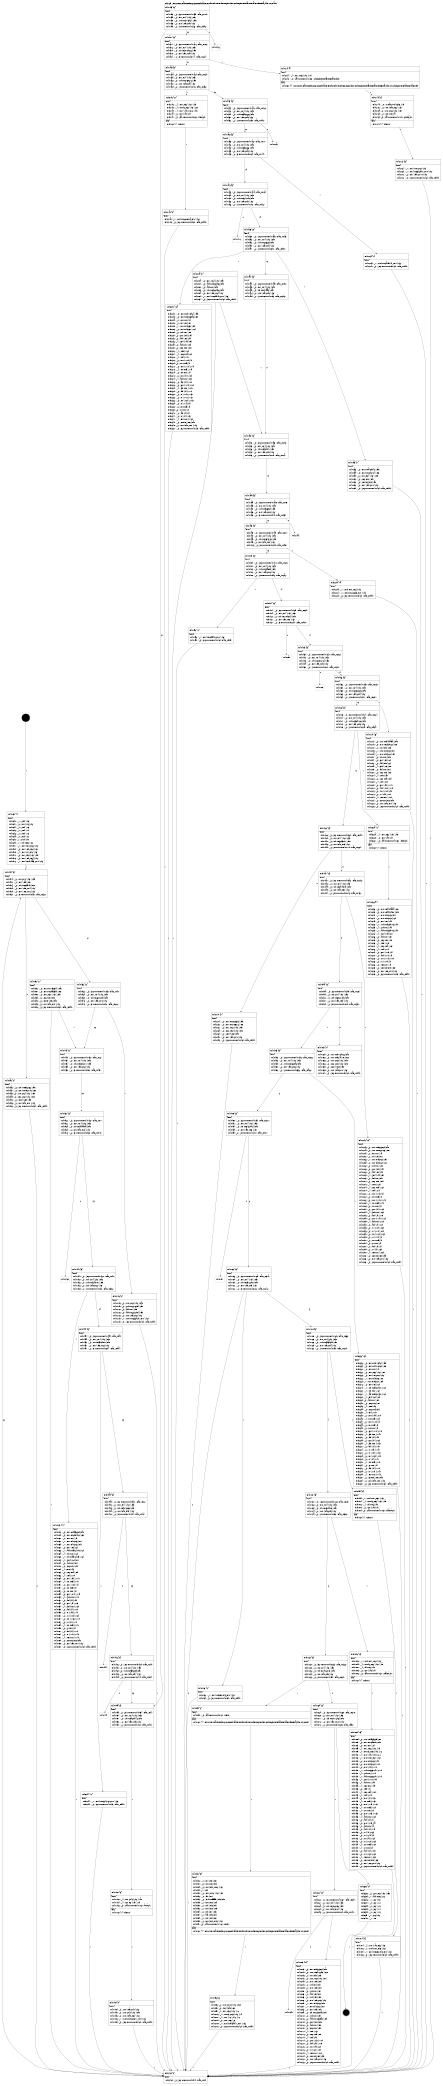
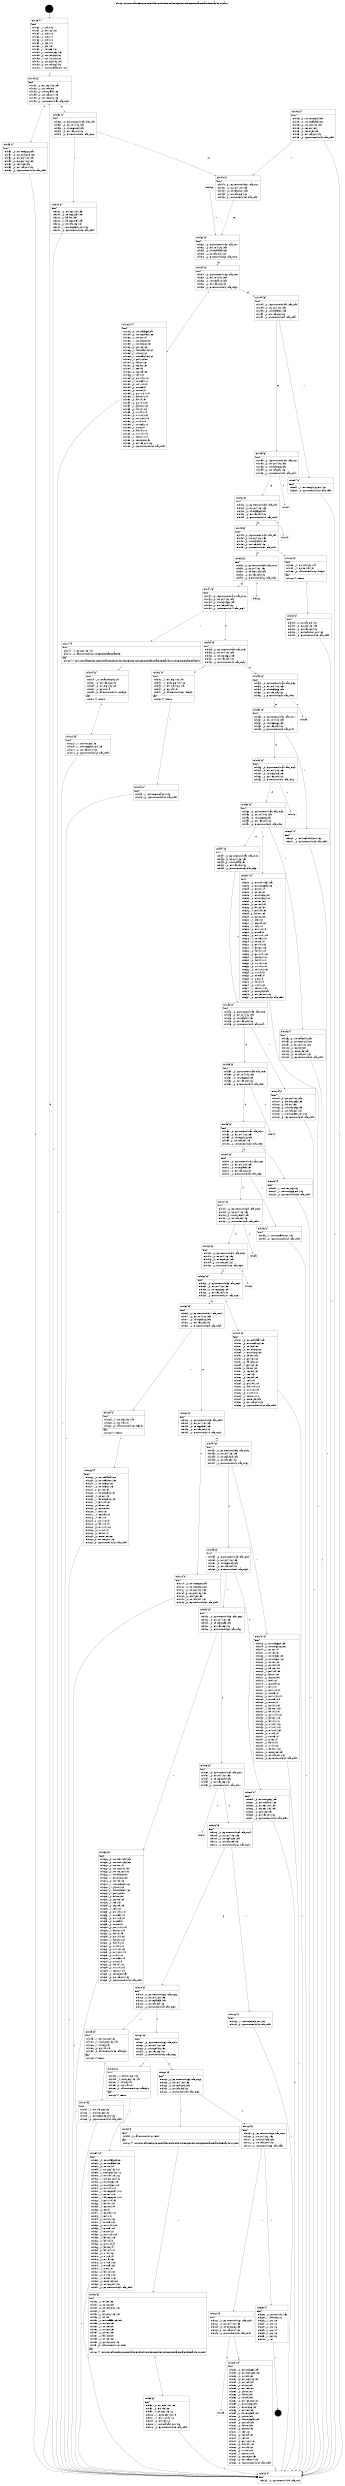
(241, 367) -> (268, 1058)
(160, 868) -> (256, 553)
(73, 1206) -> (213, 212)
(188, 1678) -> (294, 2145)
